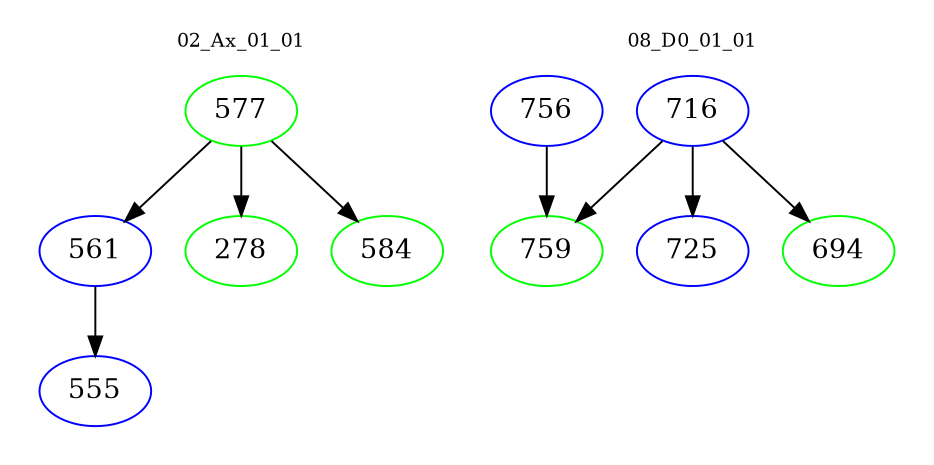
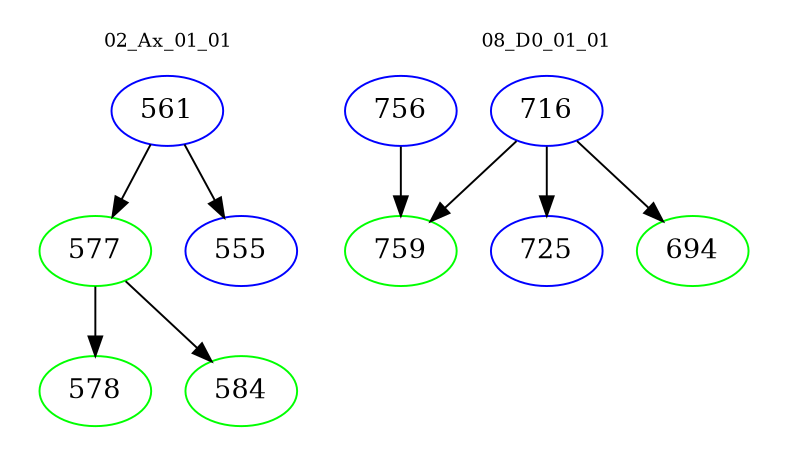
(175, 174) -> (136, 172)
(241, 251) -> (95, 391)
